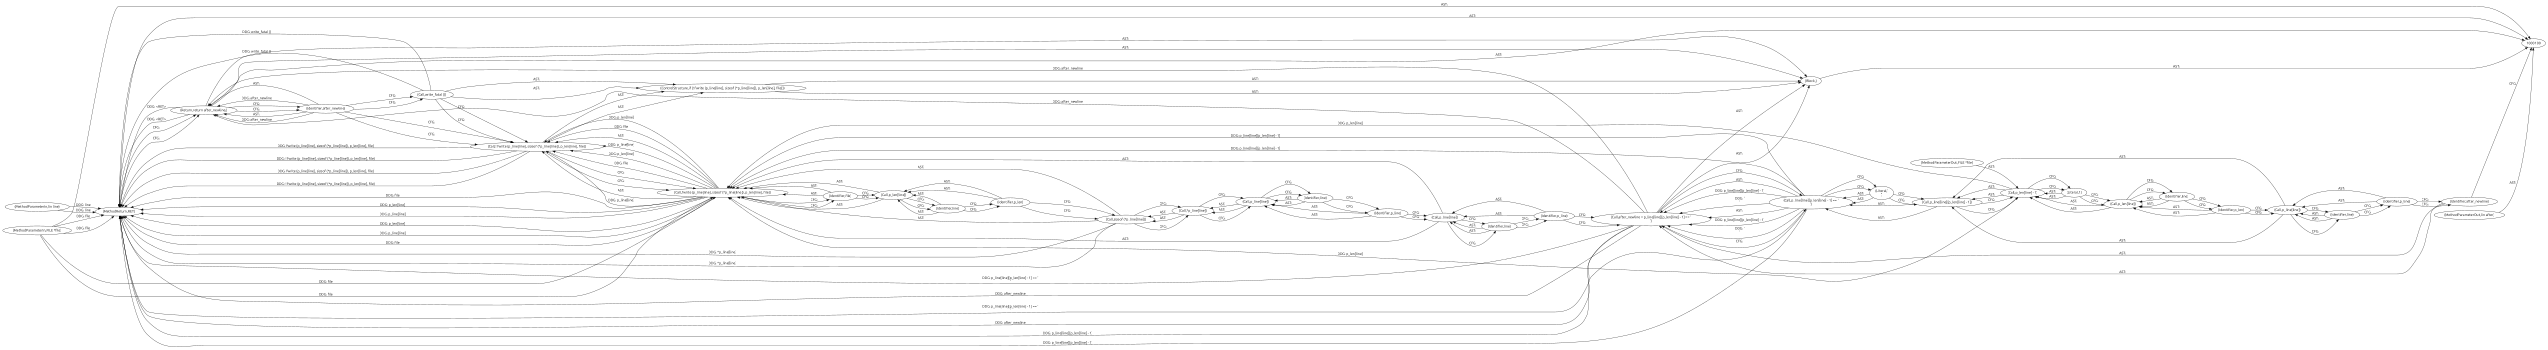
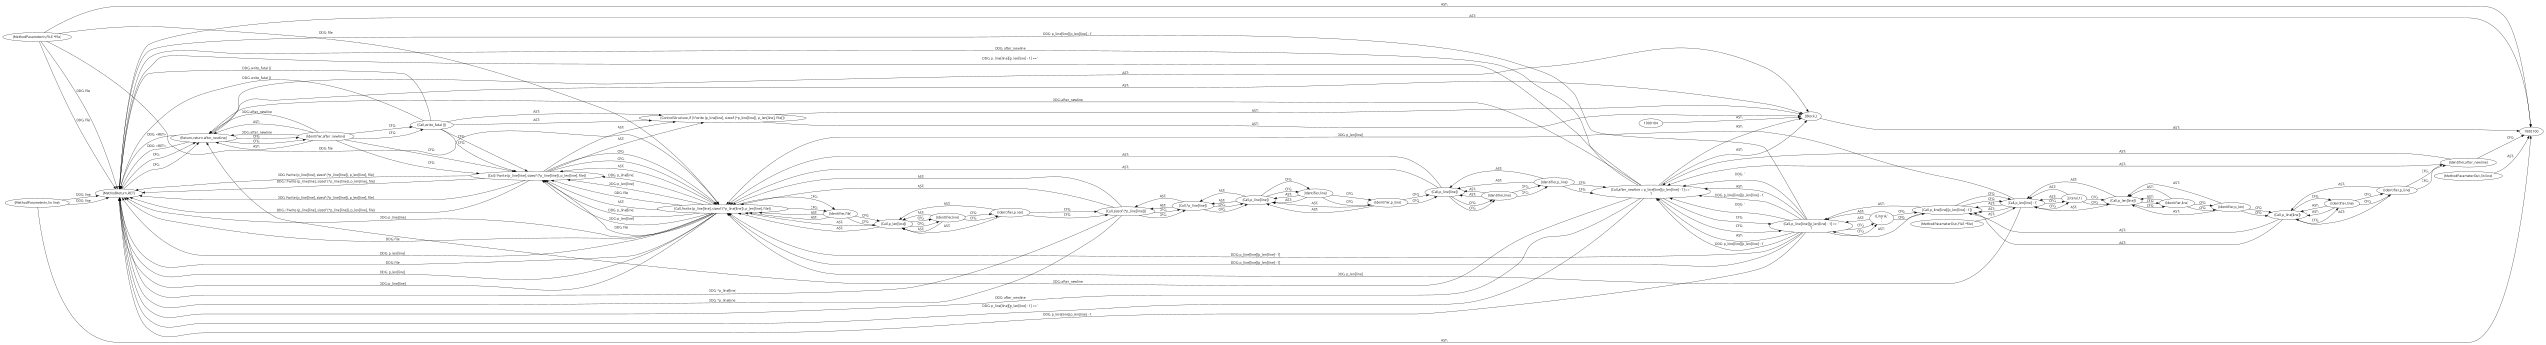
(1360, 62) -> (1319, 342)
none -> (1651, 123)
(2469, 215) -> (2468, 176)
